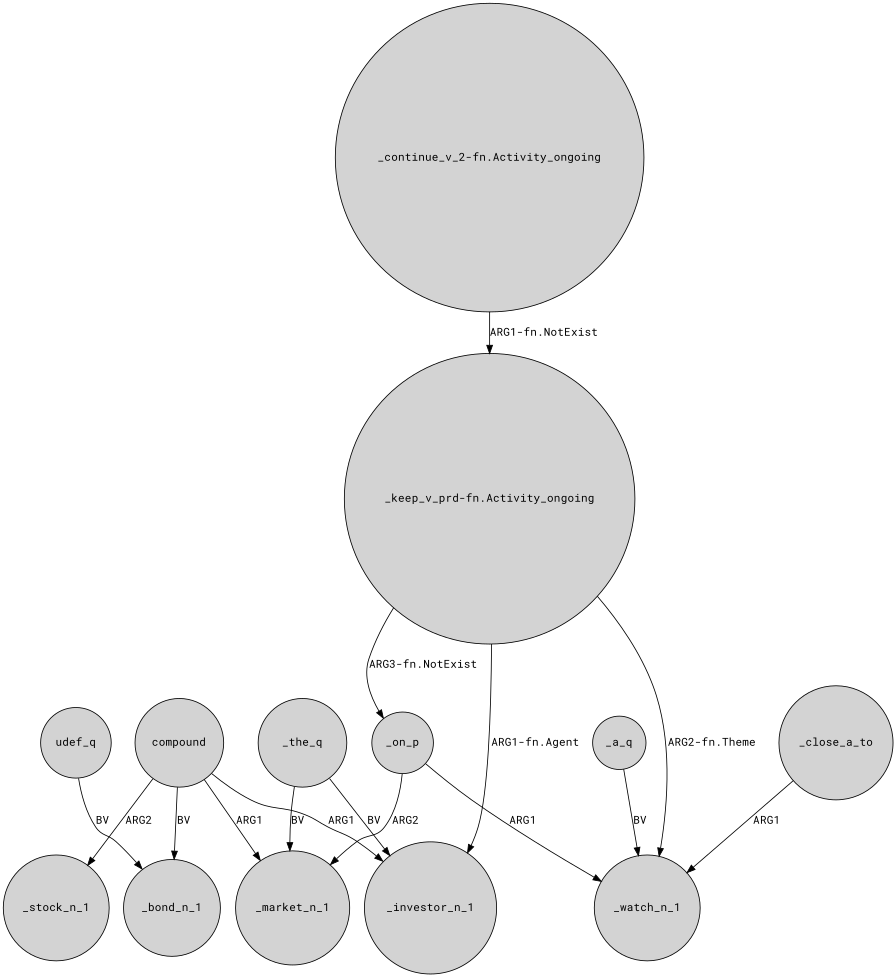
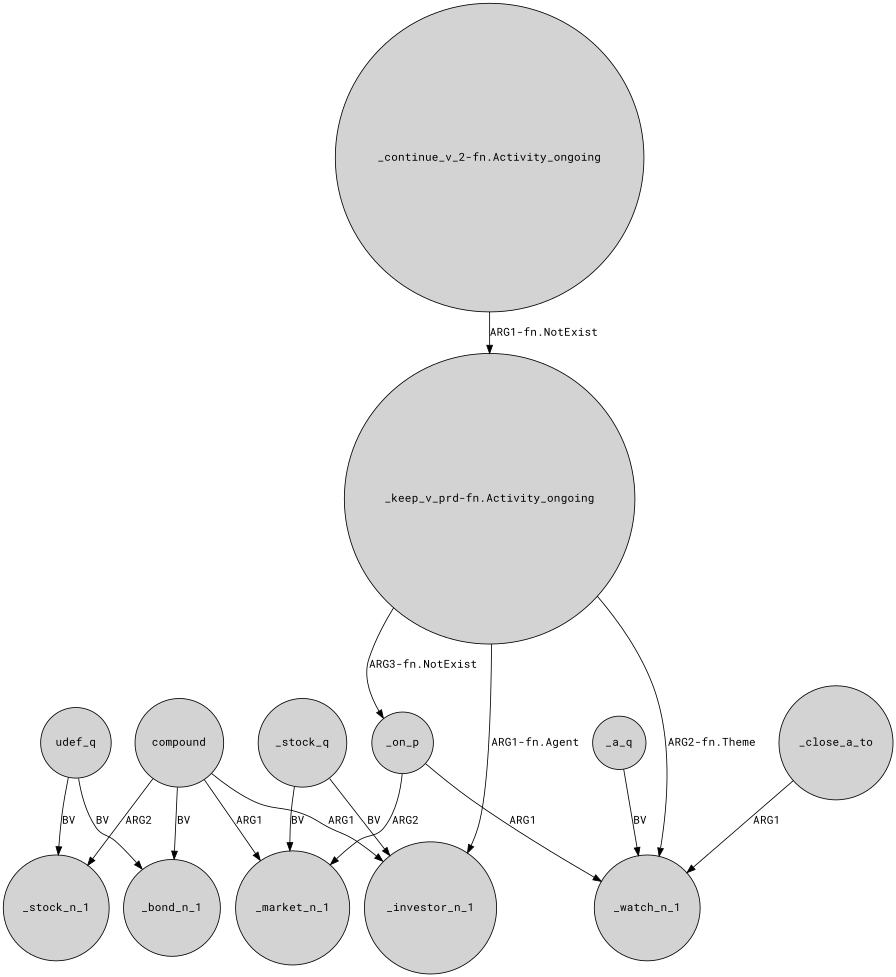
(302, 743) -> (302, 743)
none -> (62, 812)
